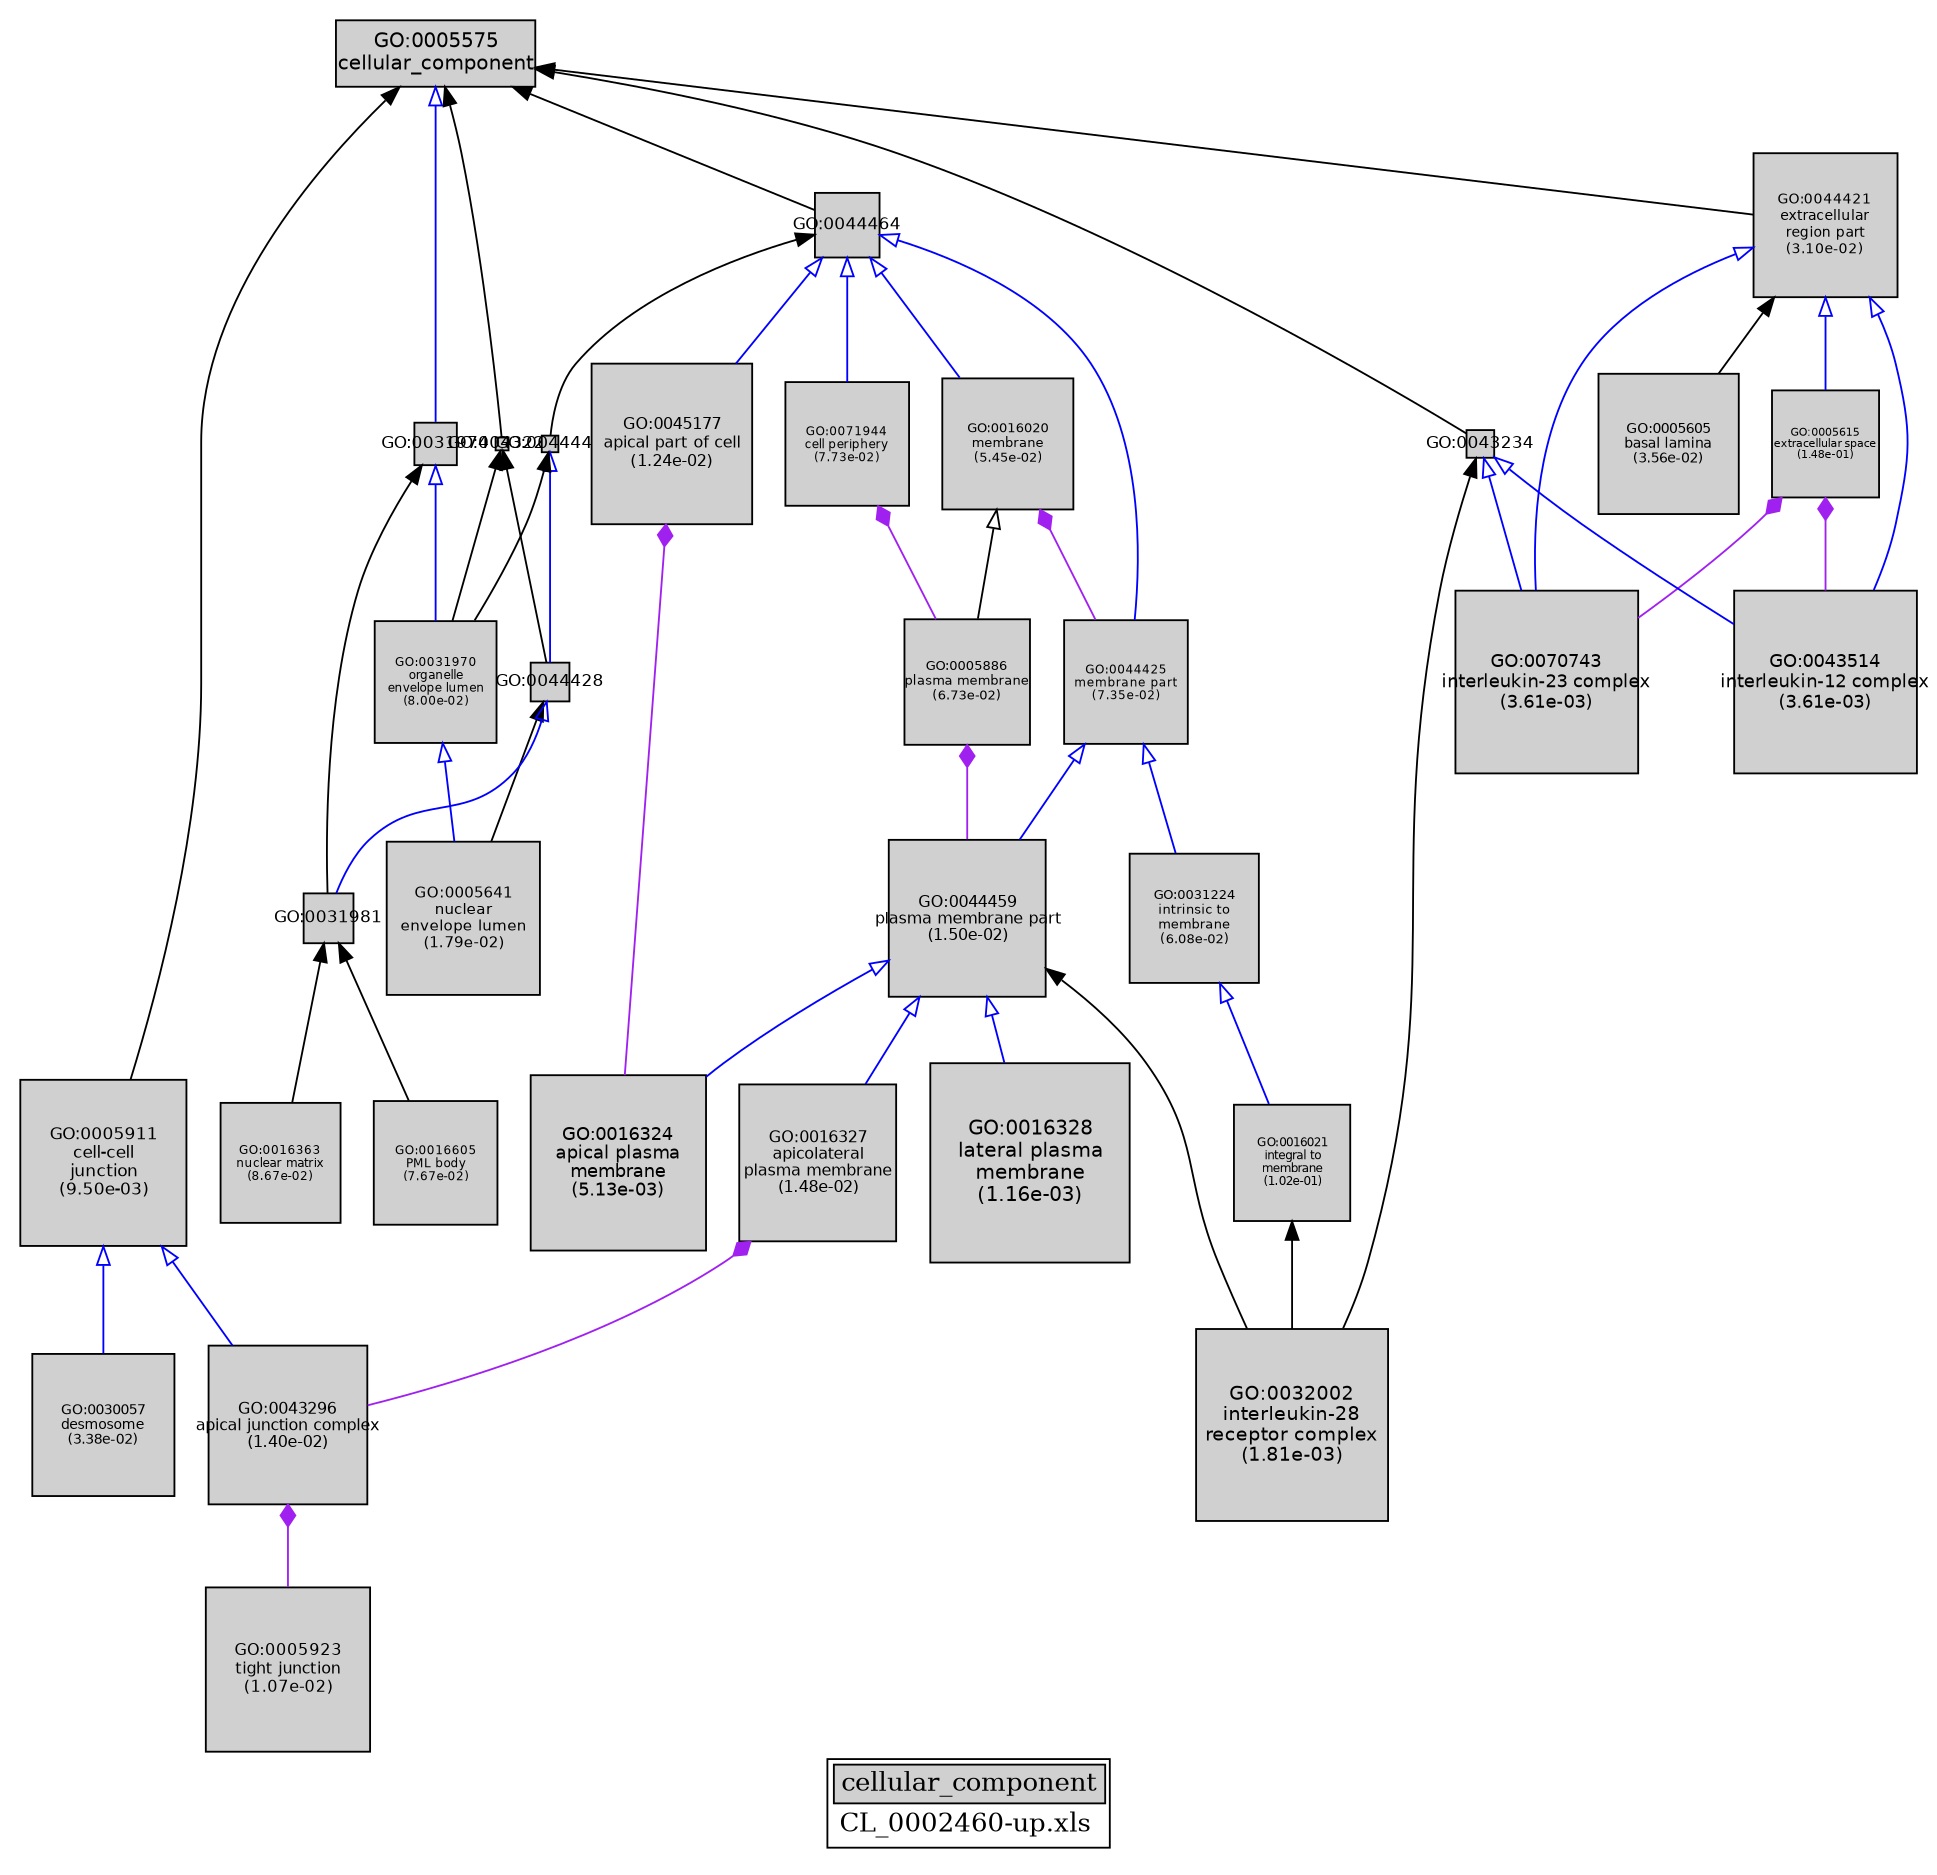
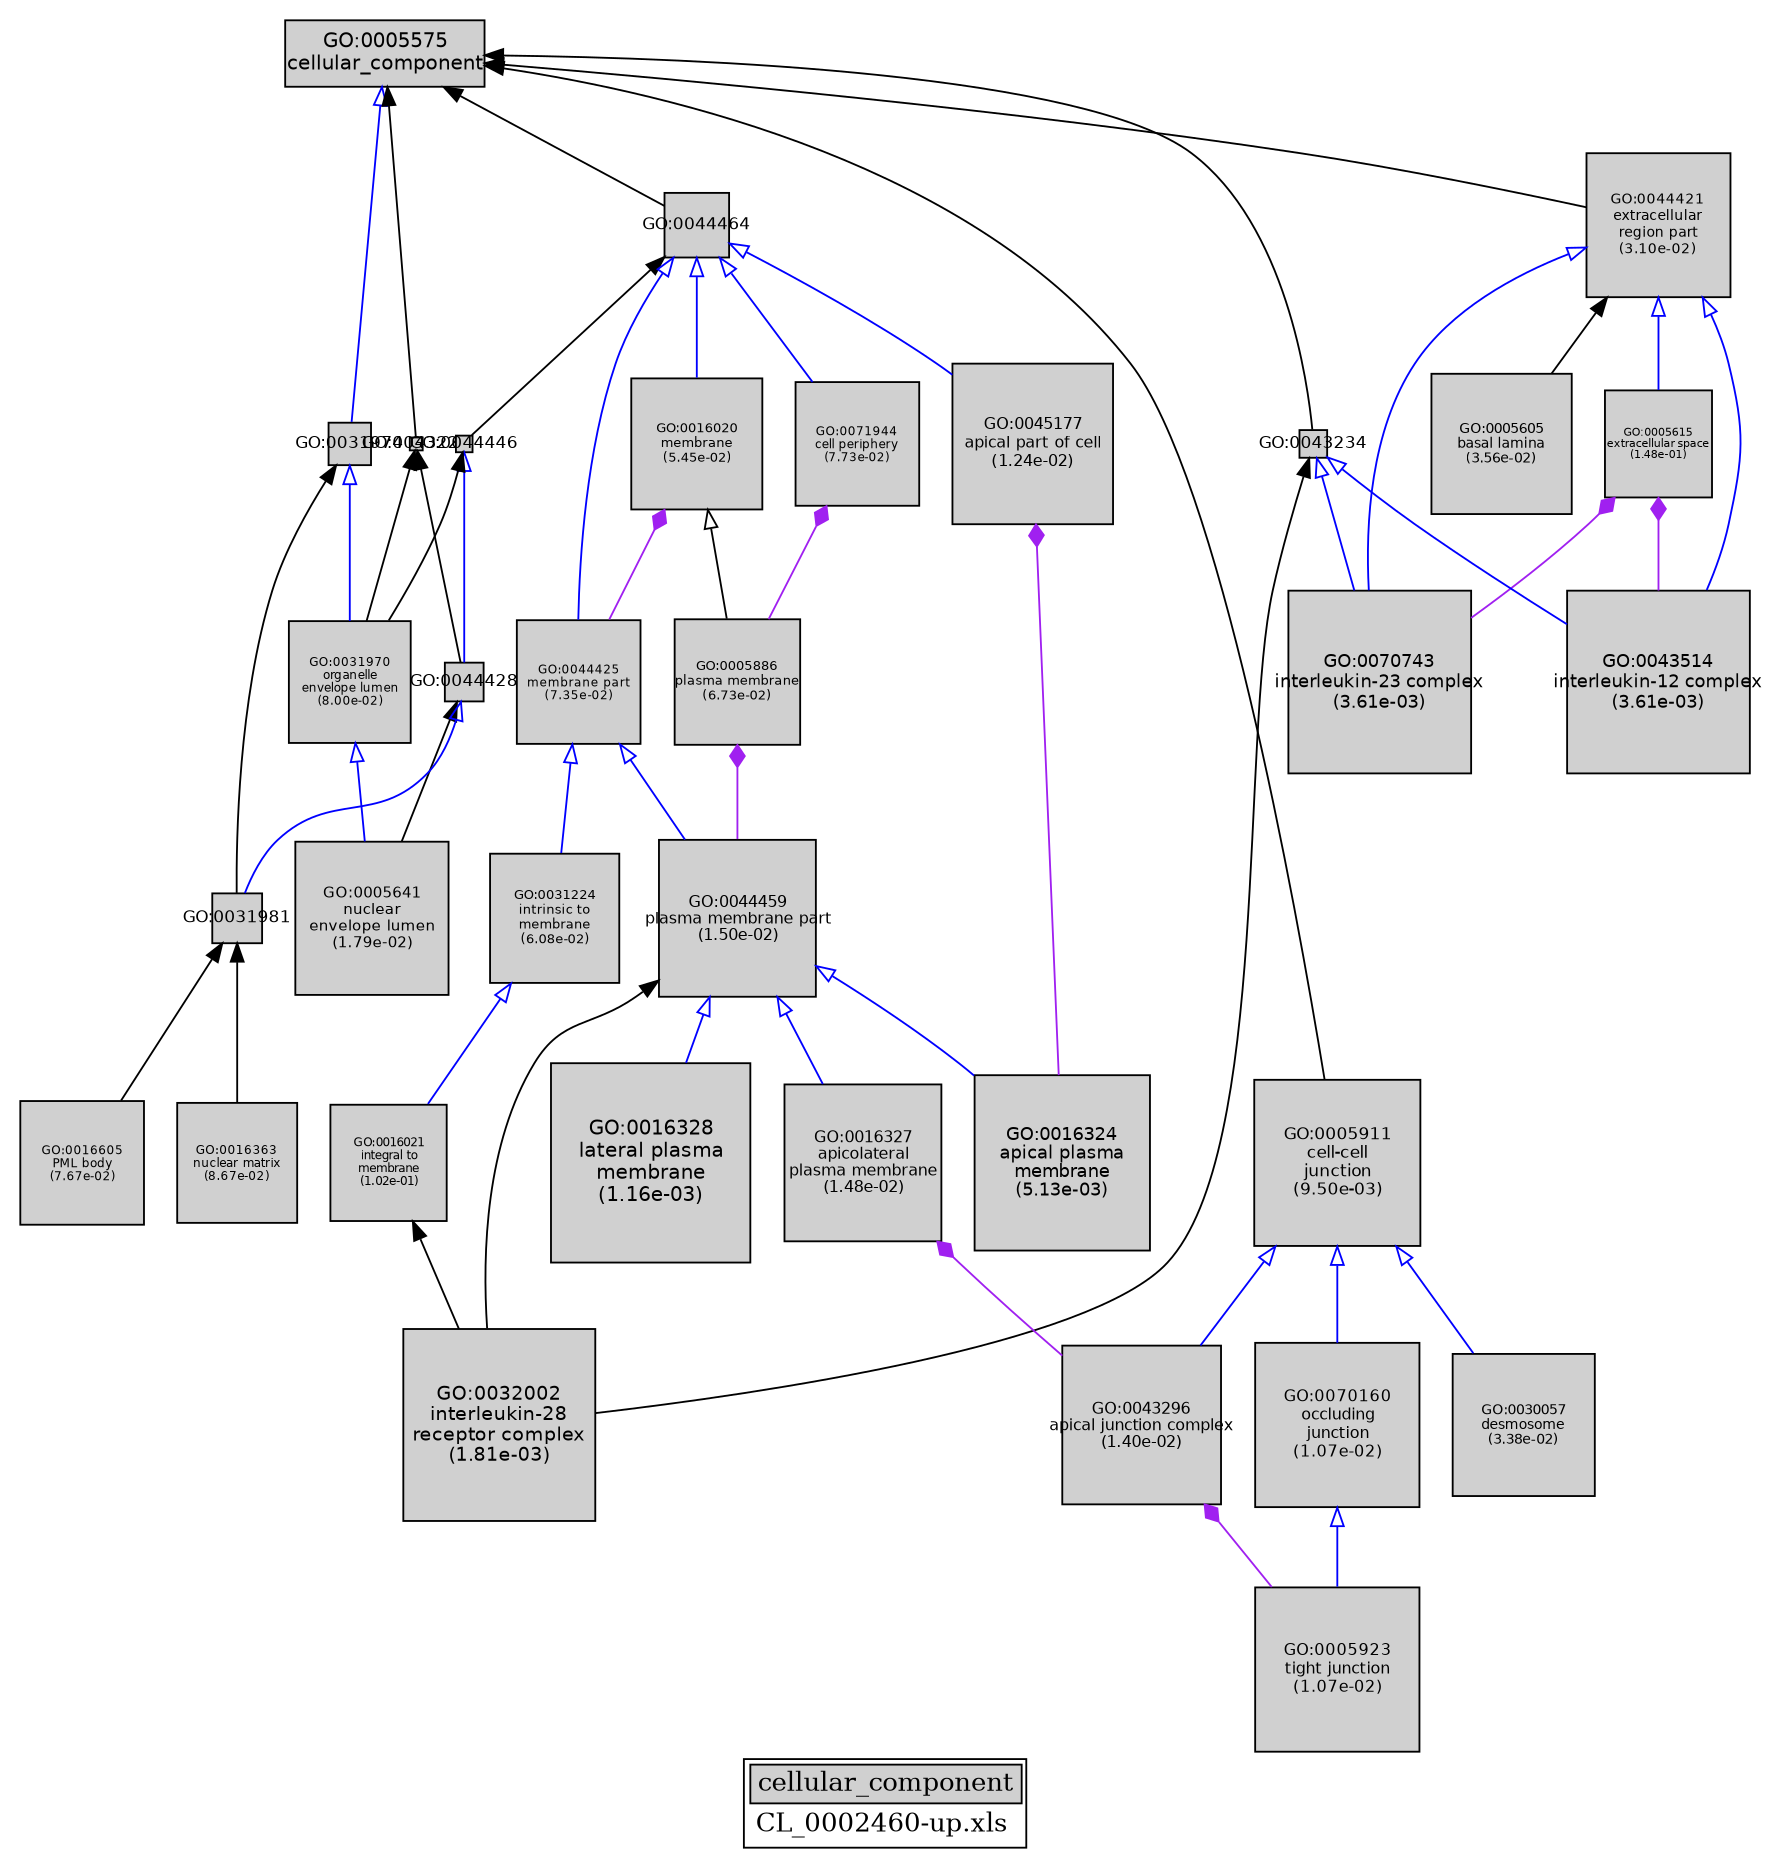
none -> (1337, 1425)
